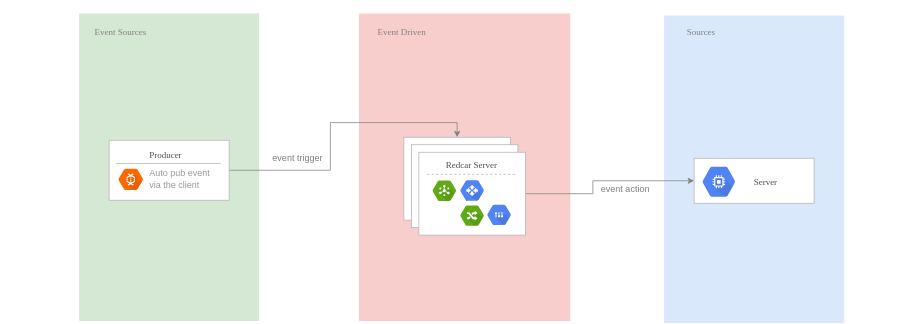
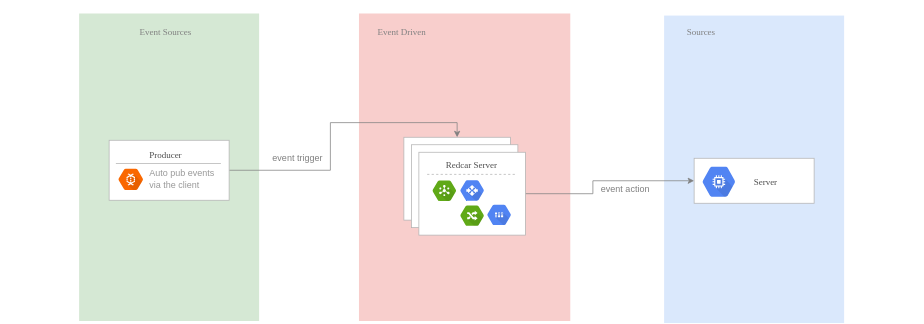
(120, 32) -> (165, 32)
(183, 179) -> (185, 179)
